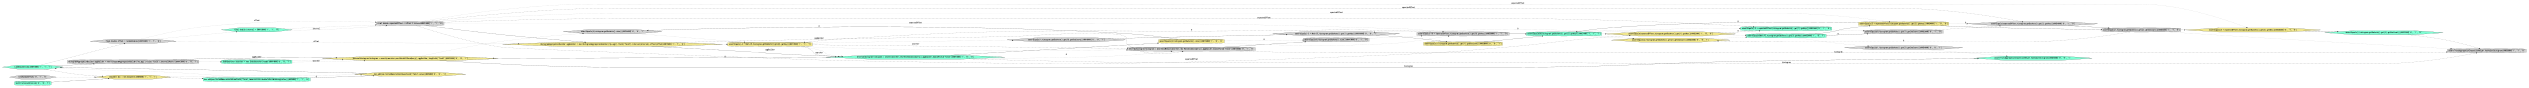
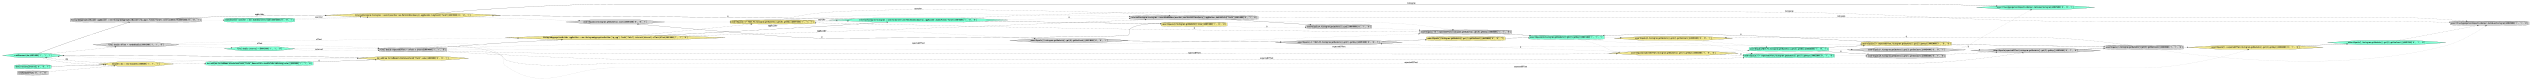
none -> (77, 61)
(33, 77) -> (33, 73)
